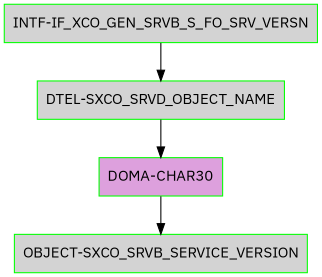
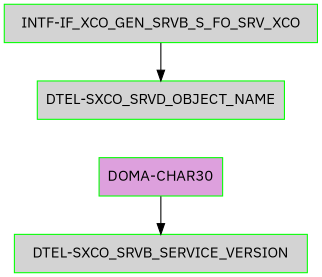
(161, 23) -> (161, 23)
(161, 133) -> none
(161, 254) -> (161, 254)
